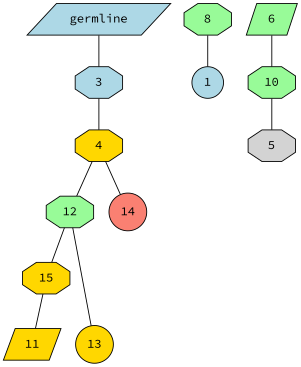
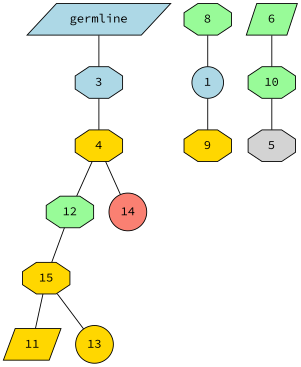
none -> (208, 146)
(82, 277) -> (70, 311)
